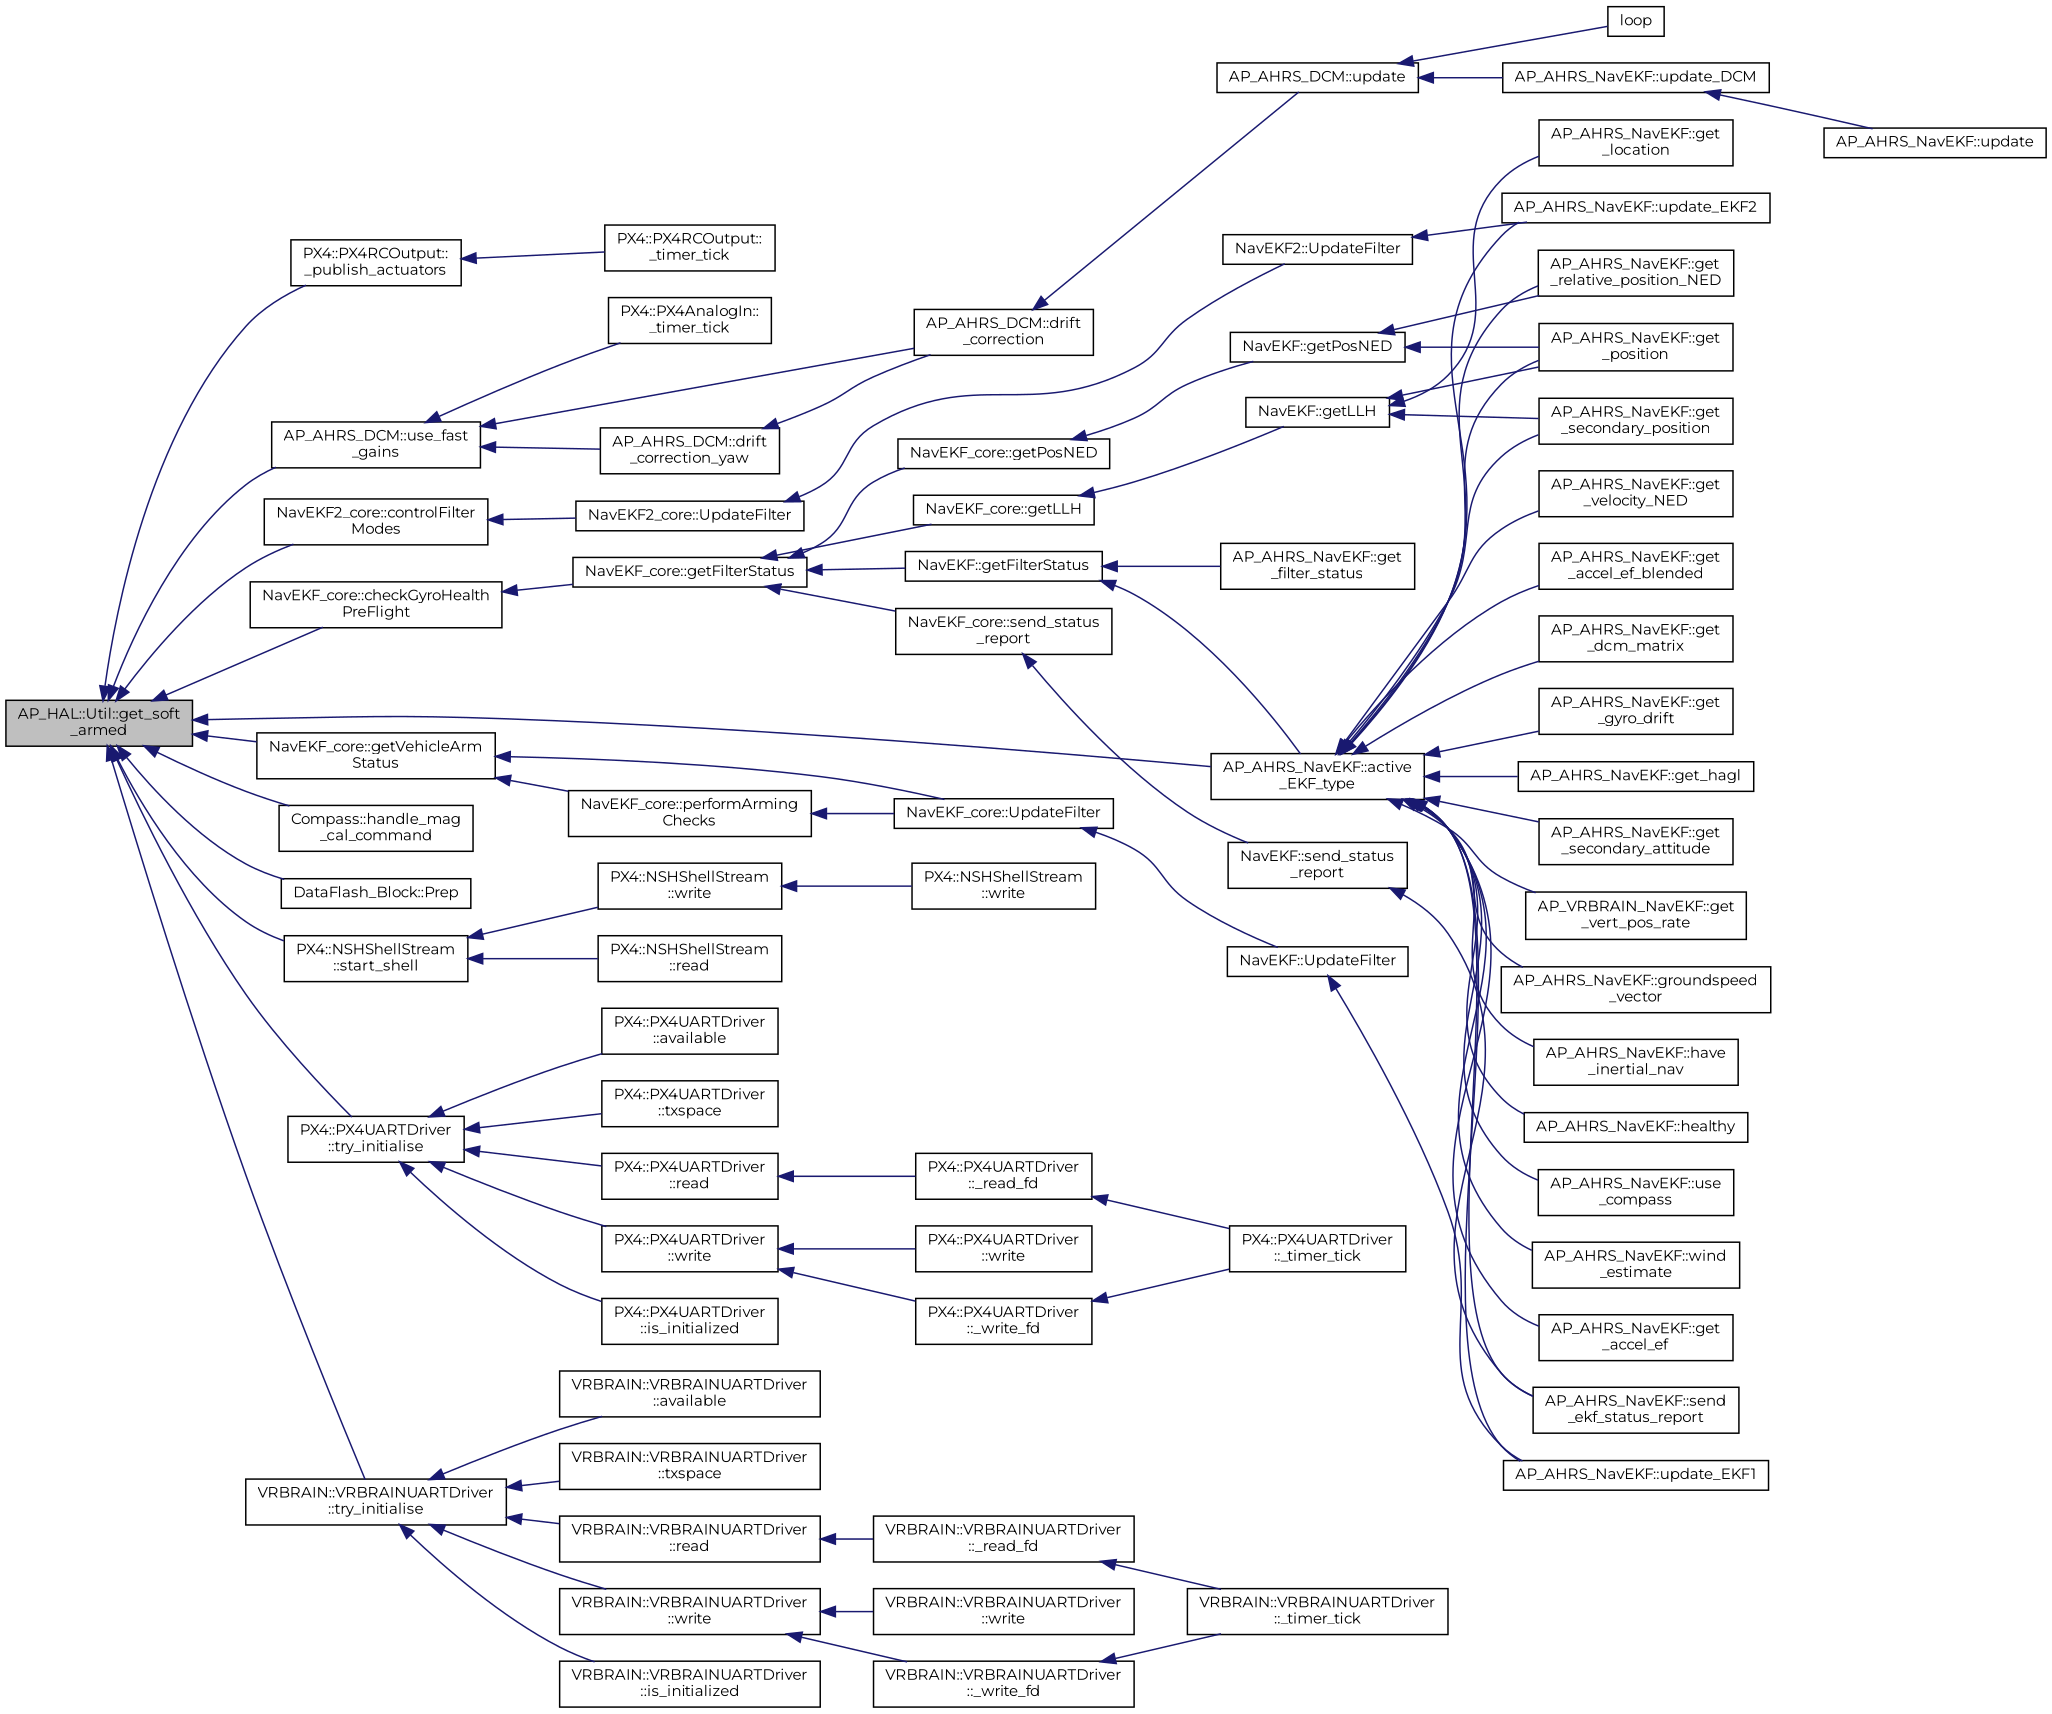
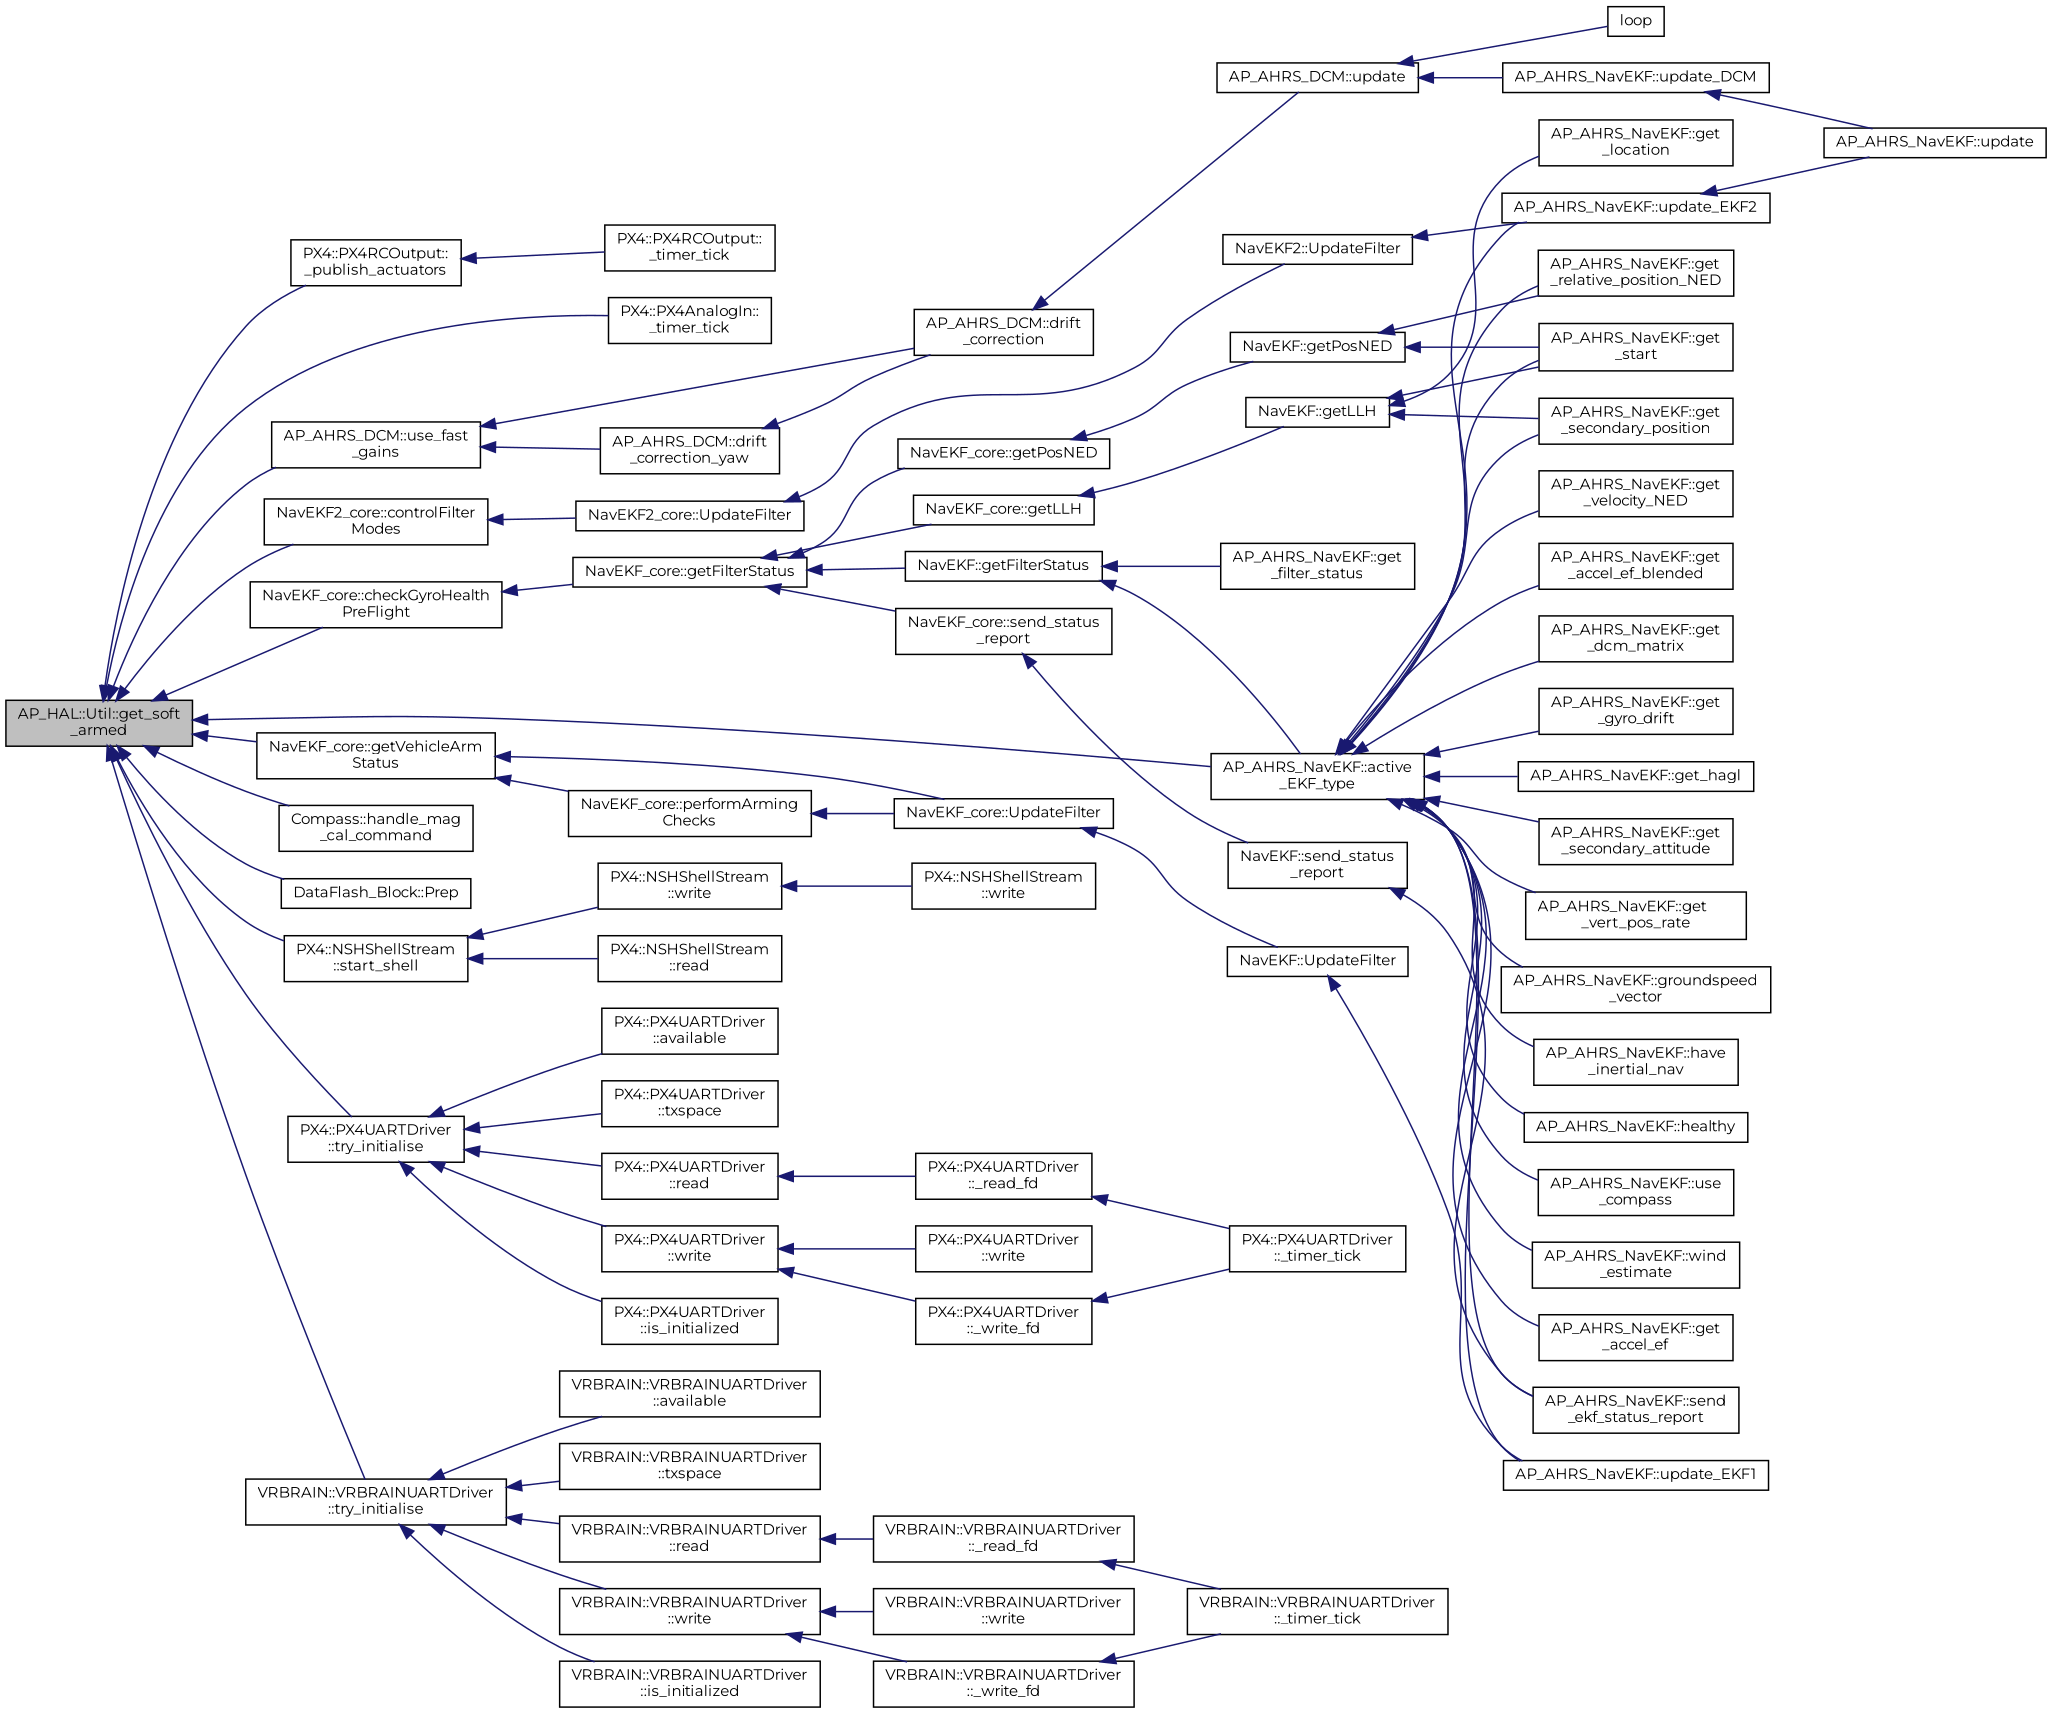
none -> (1793, 174)
(1636, 347) -> (1636, 347)
(529, 377) -> (272, 390)
(1636, 916) -> (1636, 916)
